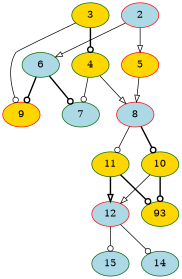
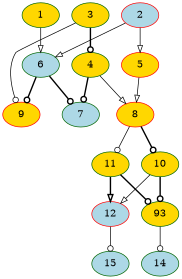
none -> (41, 15)
(86, 87) -> (86, 87)
(135, 115) -> (135, 115)
(133, 237) -> (160, 236)
